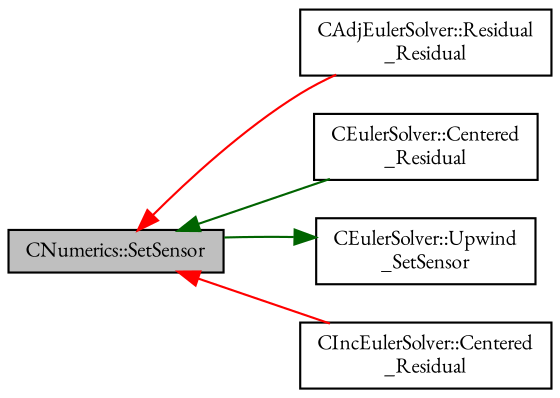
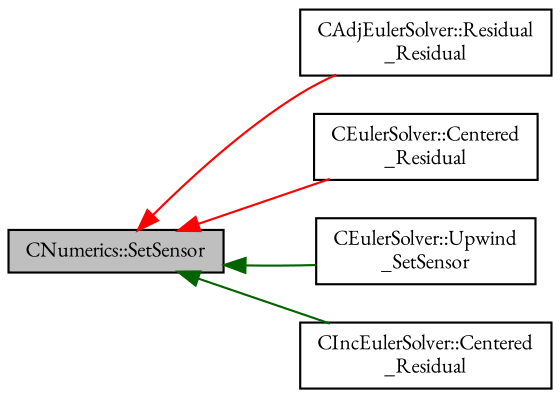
(264, 201) -> (264, 201)
(259, 237) -> (281, 266)
(264, 301) -> (264, 301)
